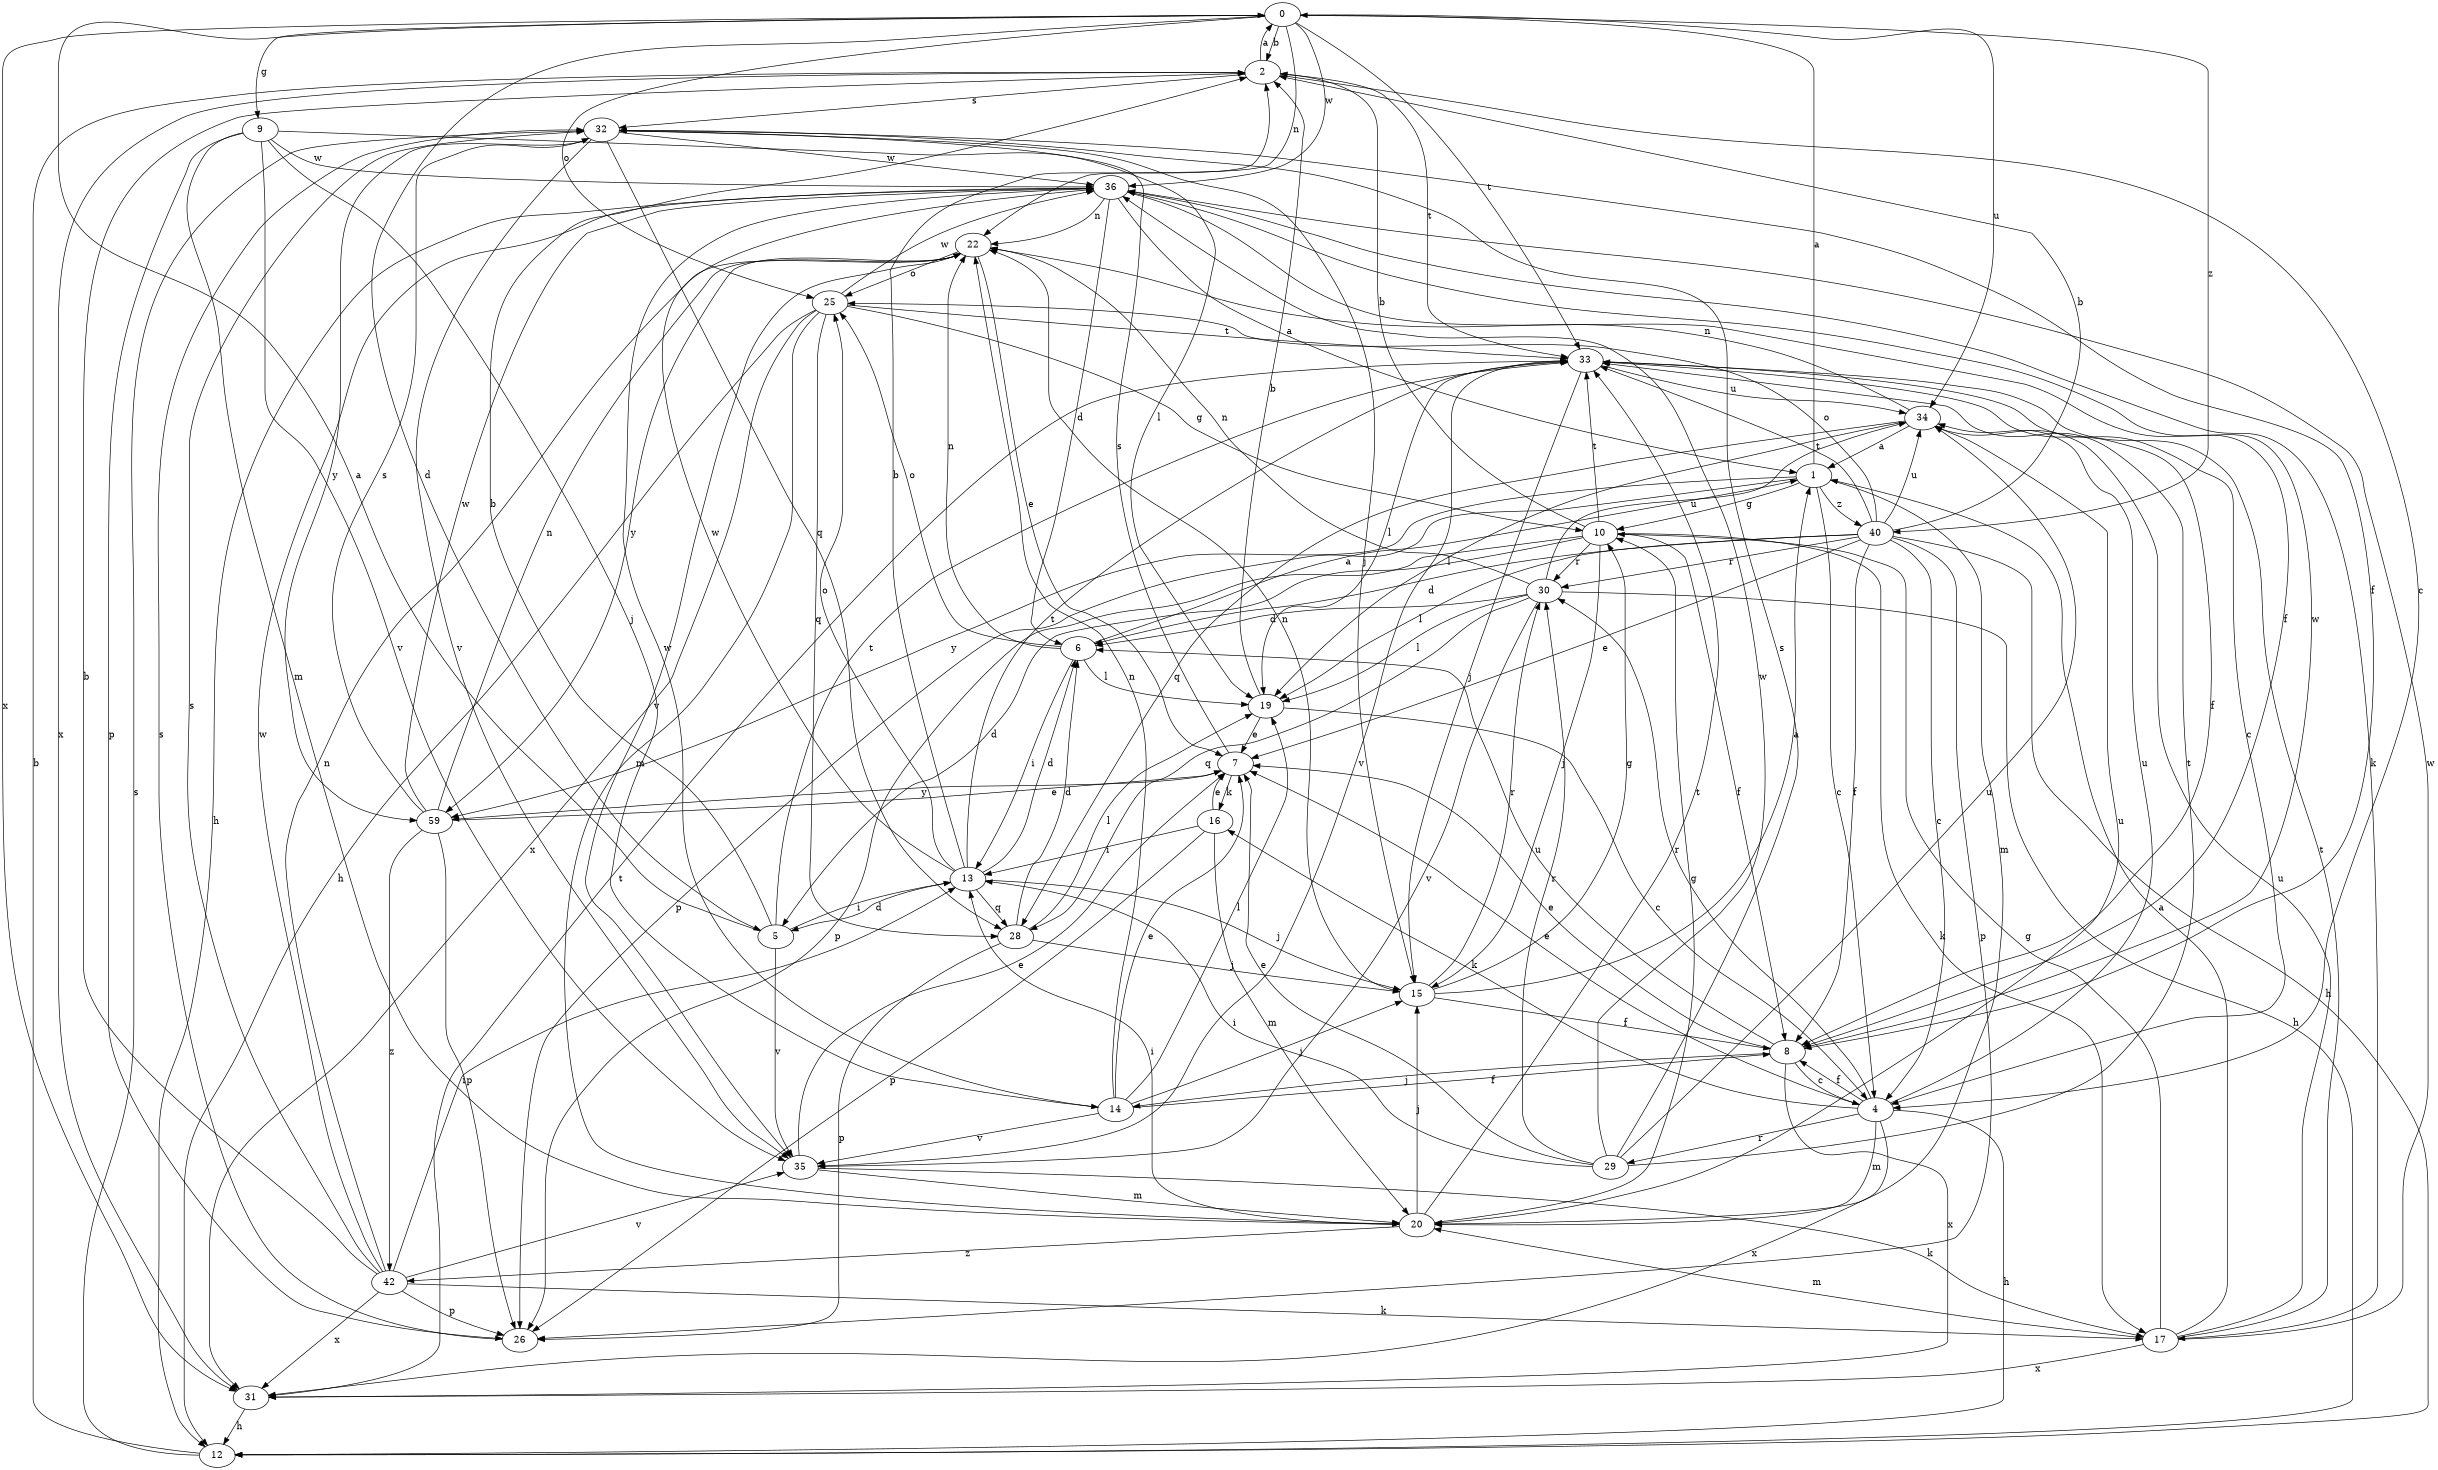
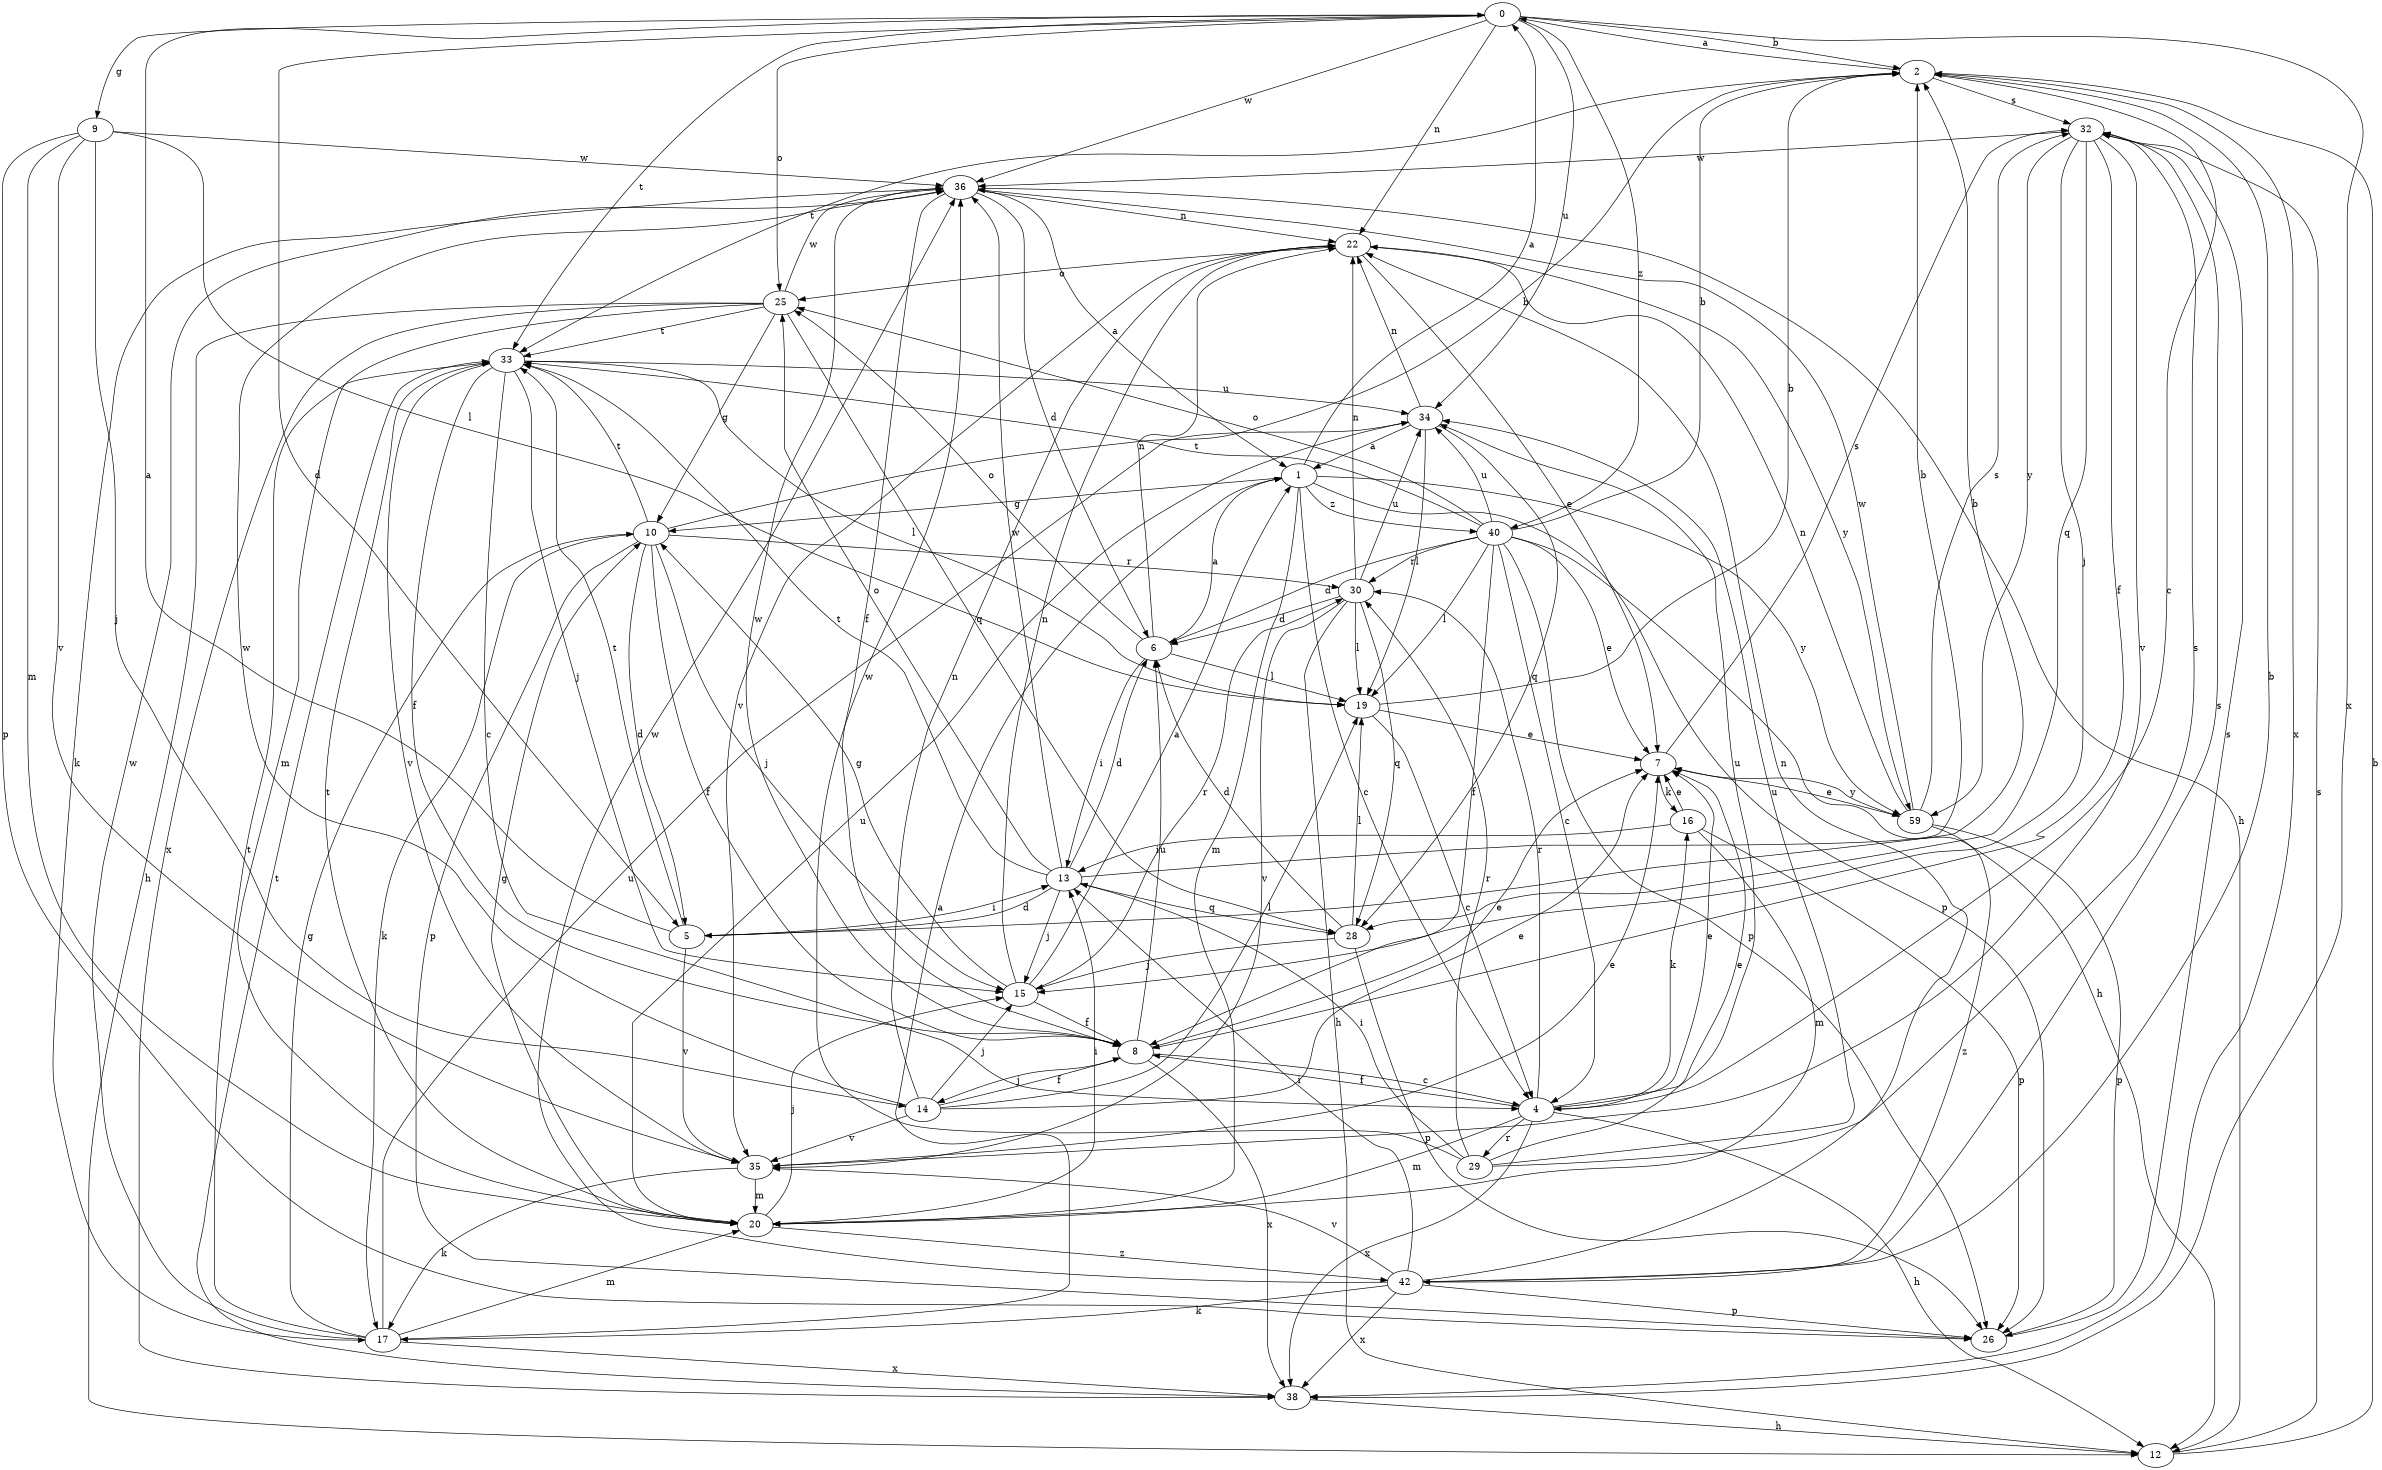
(2185, 745) -> none
(251, 1398) -> (1293, 1398)
